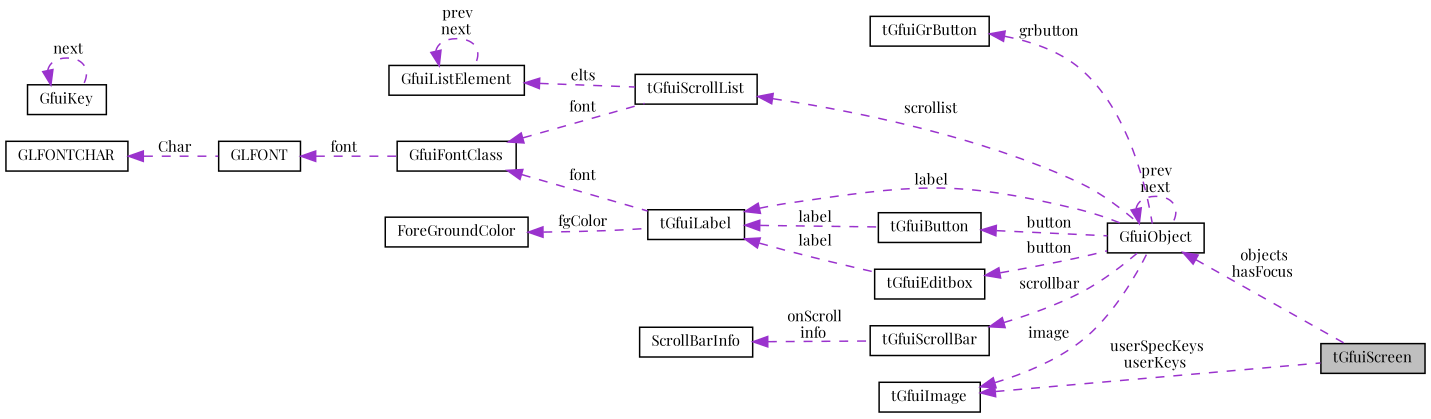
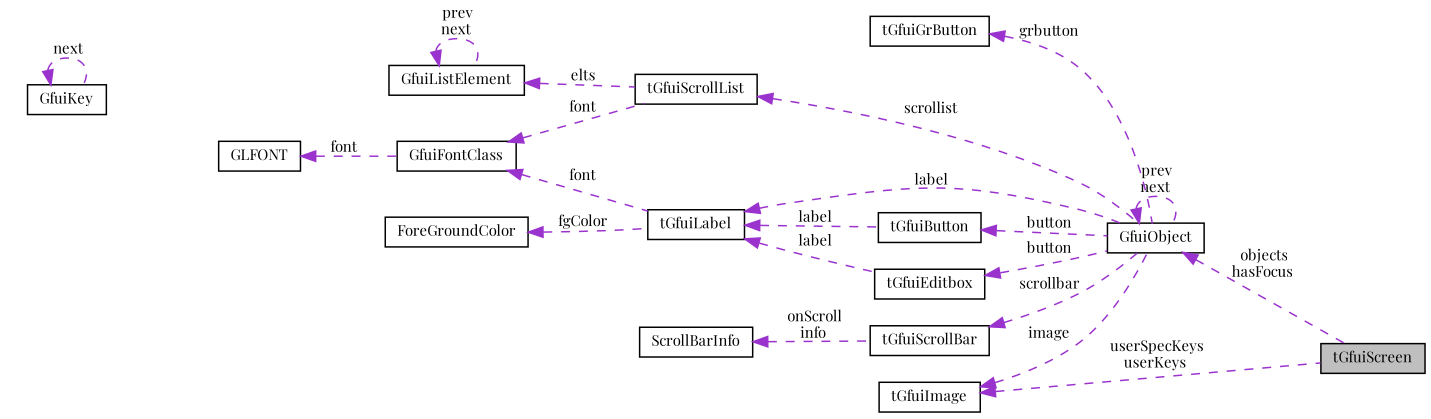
(67, 156) -> none
